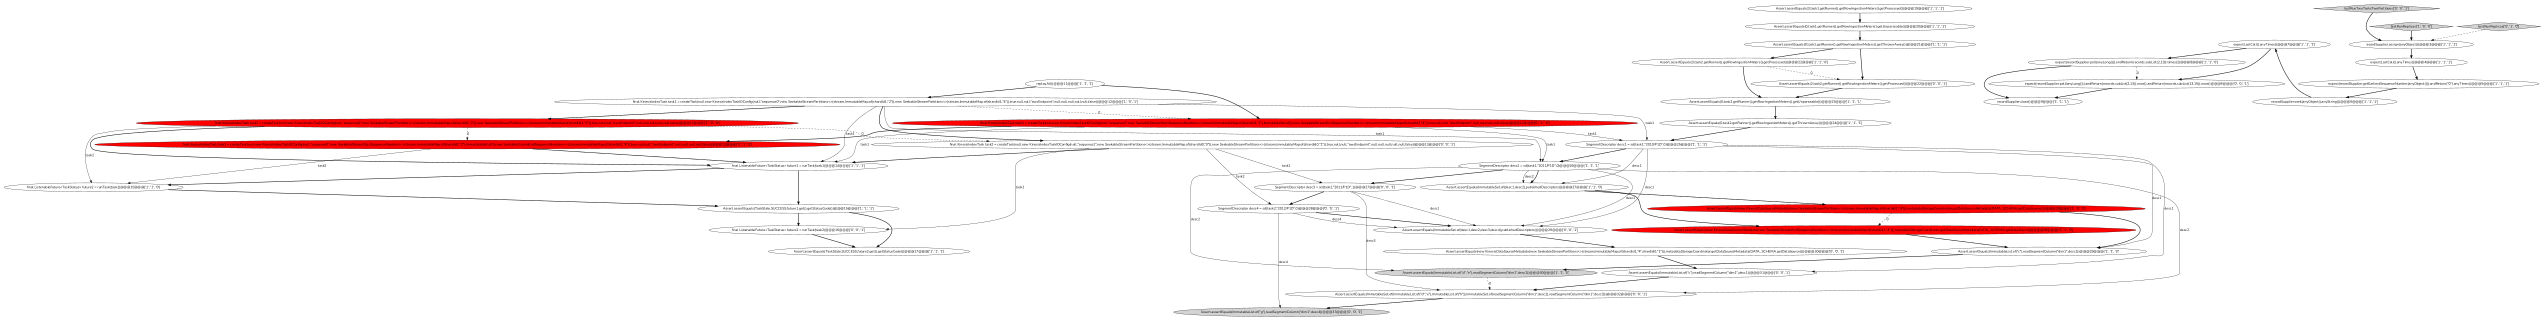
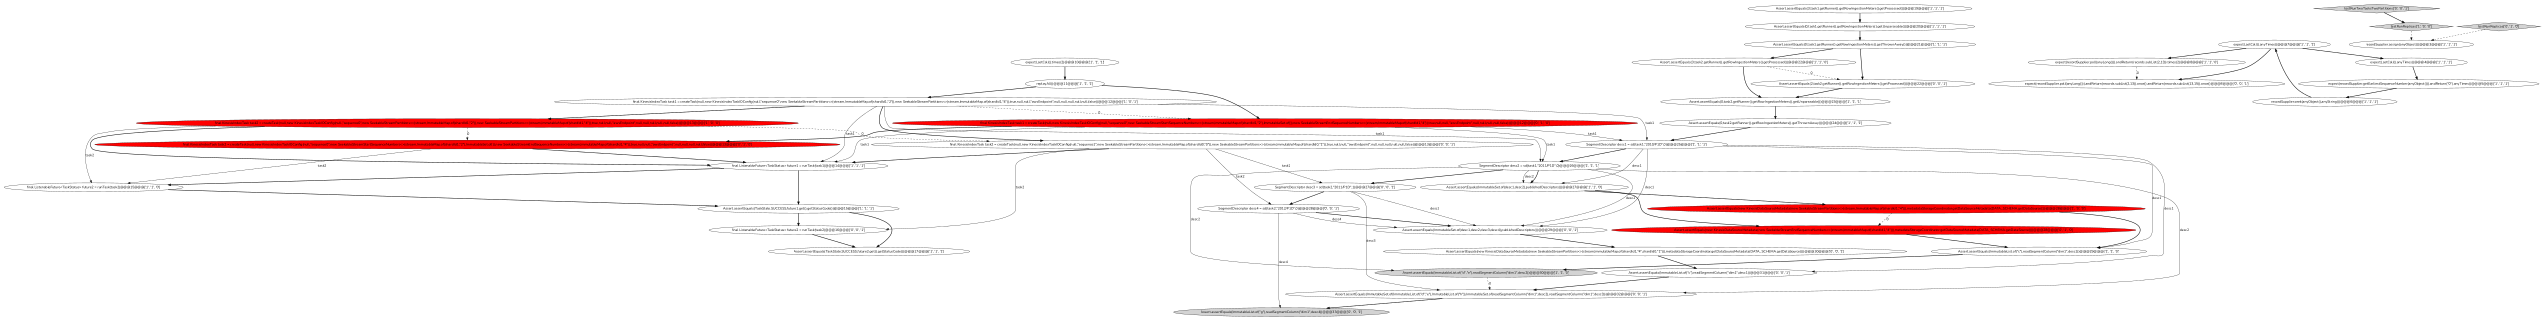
(2366, 28) -> (2393, 17)
(2411, 34) -> (2411, 34)
(2411, 52) -> (2342, 53)
none -> (1065, 62)
(2033, 102) -> none
